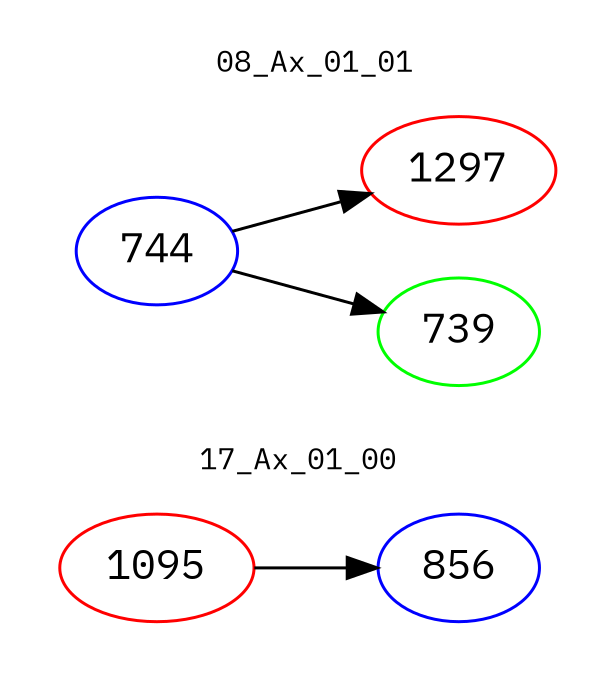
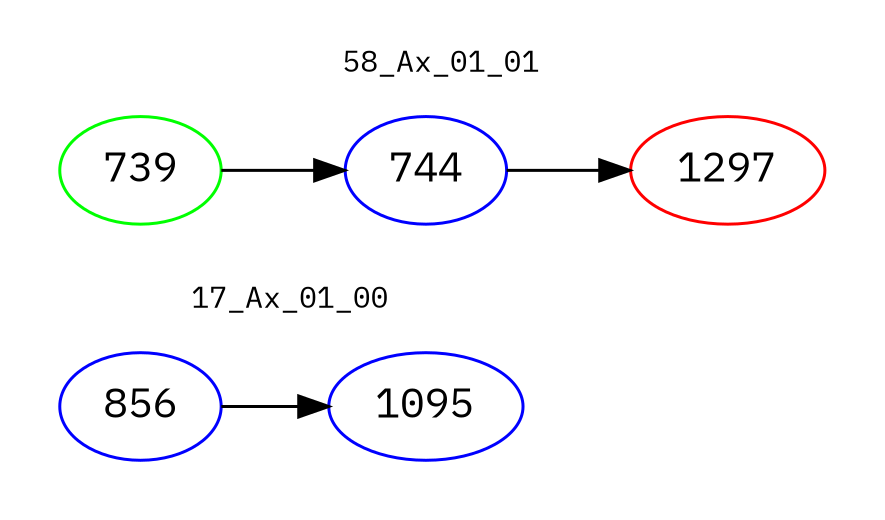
(316, 64) -> (442, 64)
(293, 287) -> (268, 170)
(157, 568) -> (426, 406)
(300, 568) -> (260, 406)
